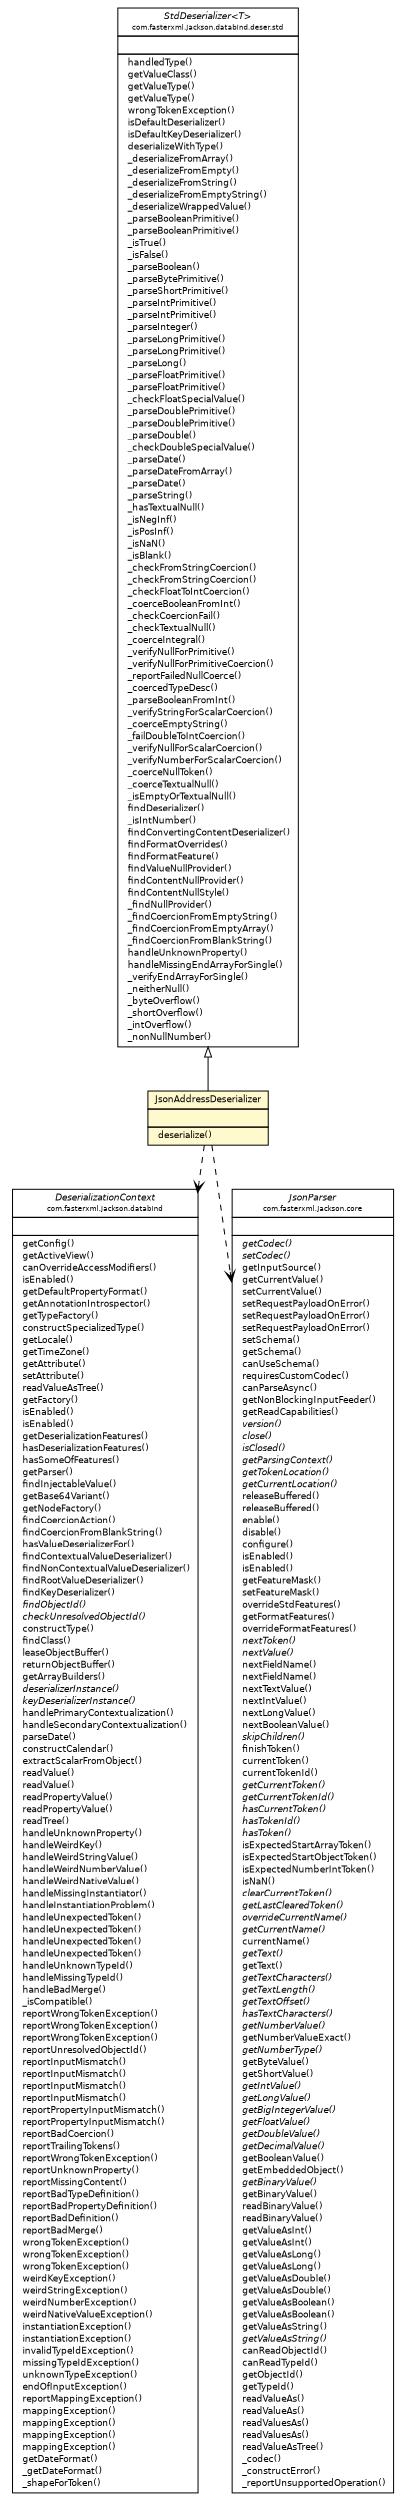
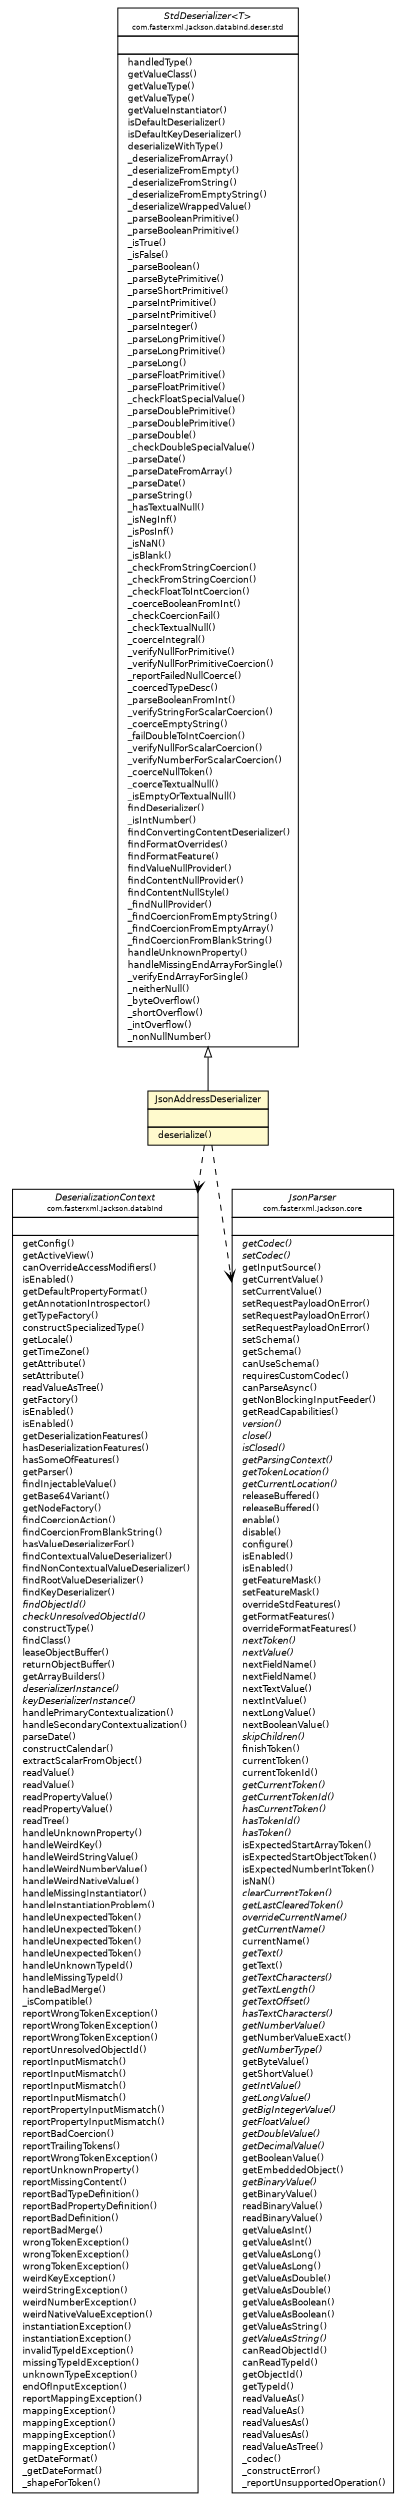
(180, 111) -> (176, 111)
